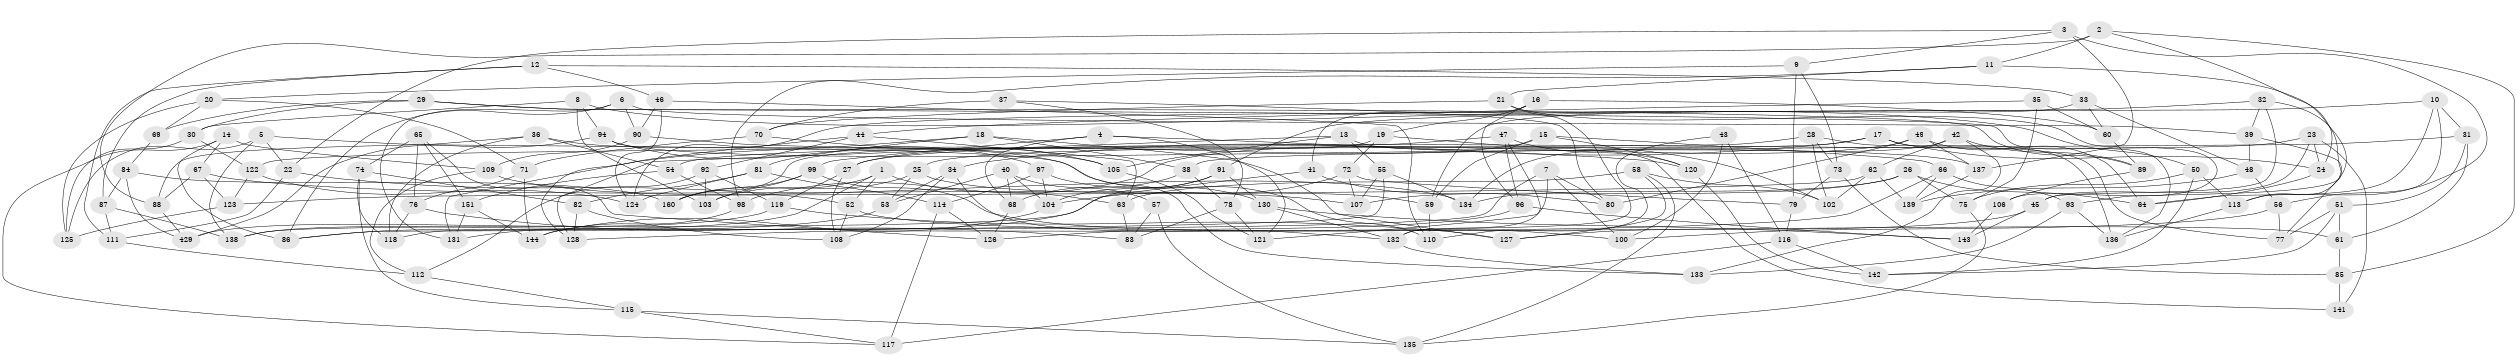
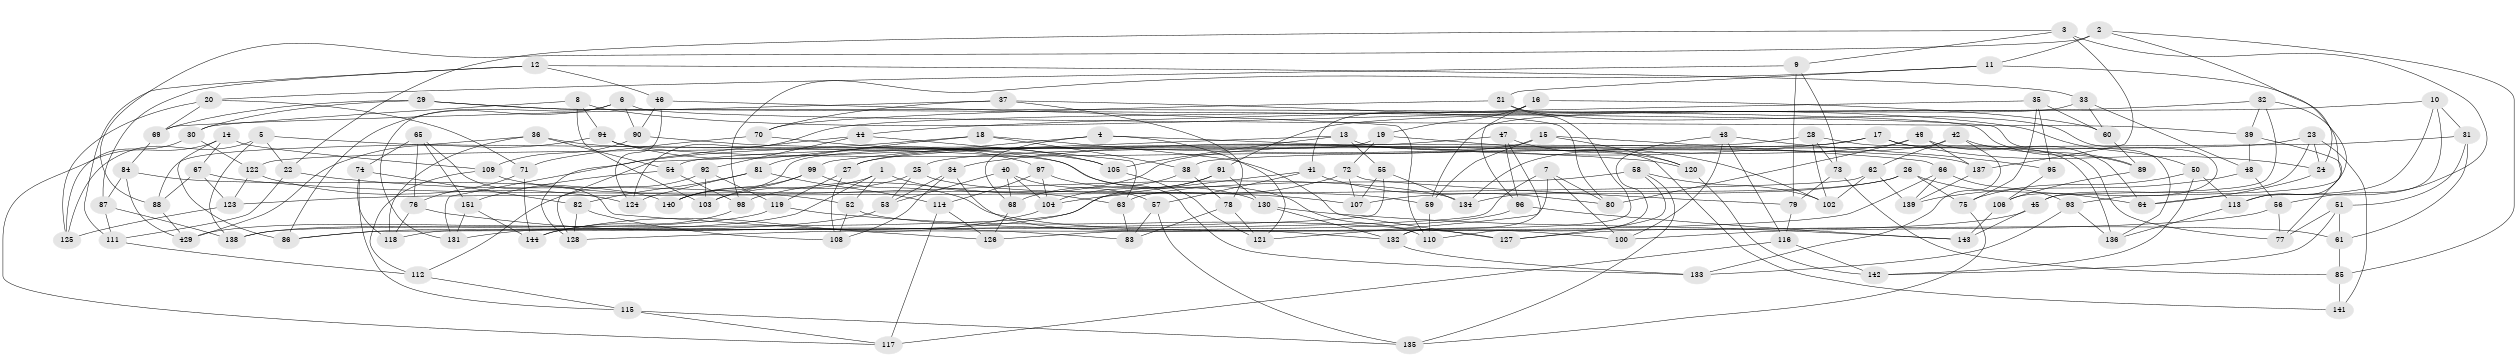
none -> (475, 115)
none -> (2052, 170)
none -> (1234, 188)
(669, 205) -> (669, 205)
